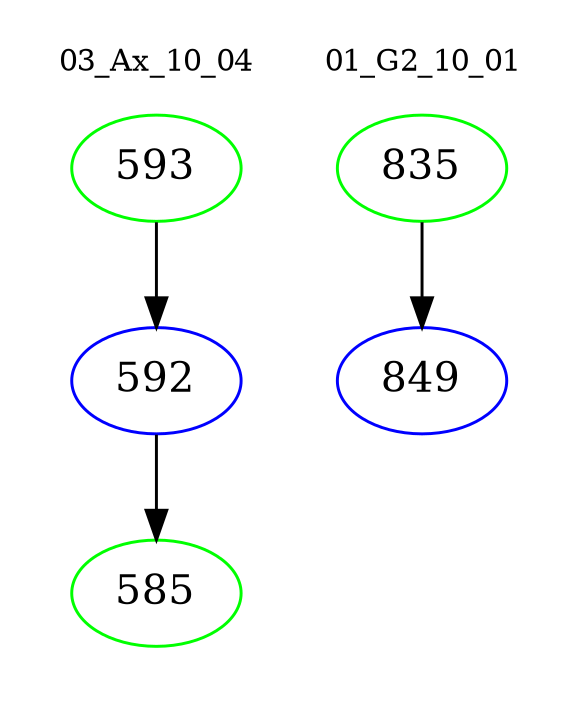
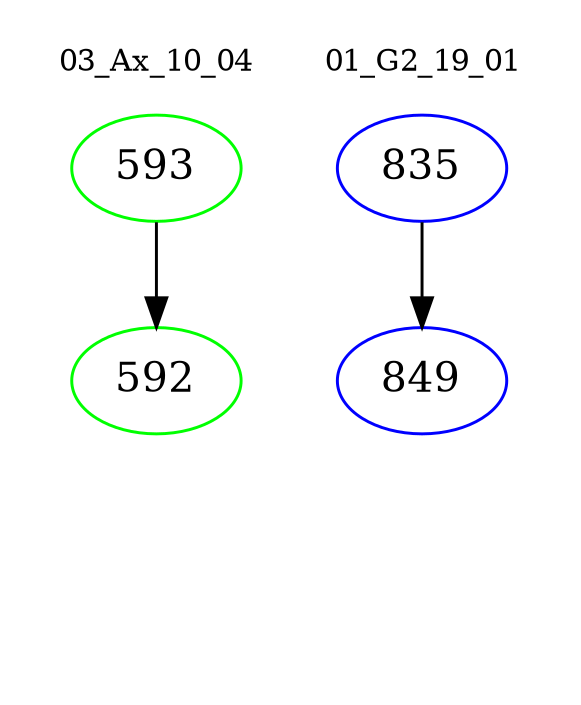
(424, 63) -> (424, 63)
(422, 168) -> (422, 168)
(156, 381) -> (156, 381)
(156, 593) -> none
